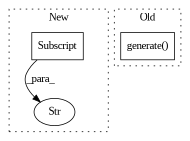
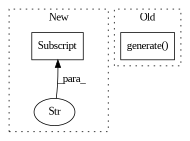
(25, 78) -> (58, 83)
